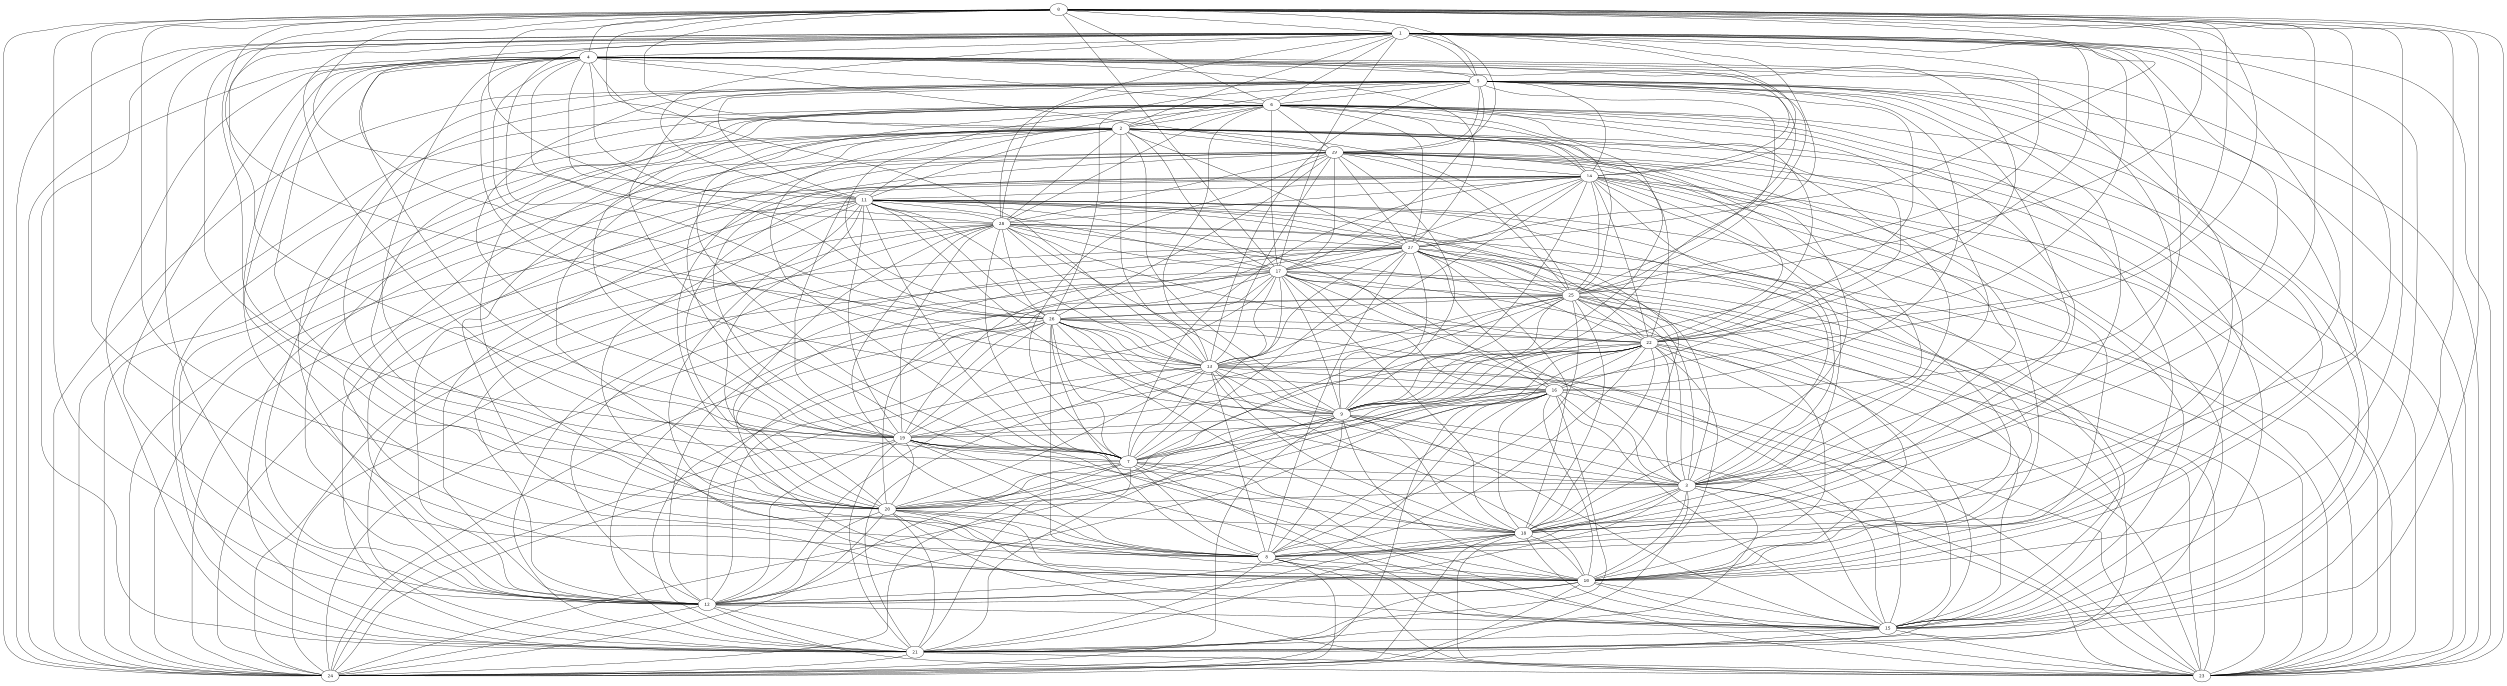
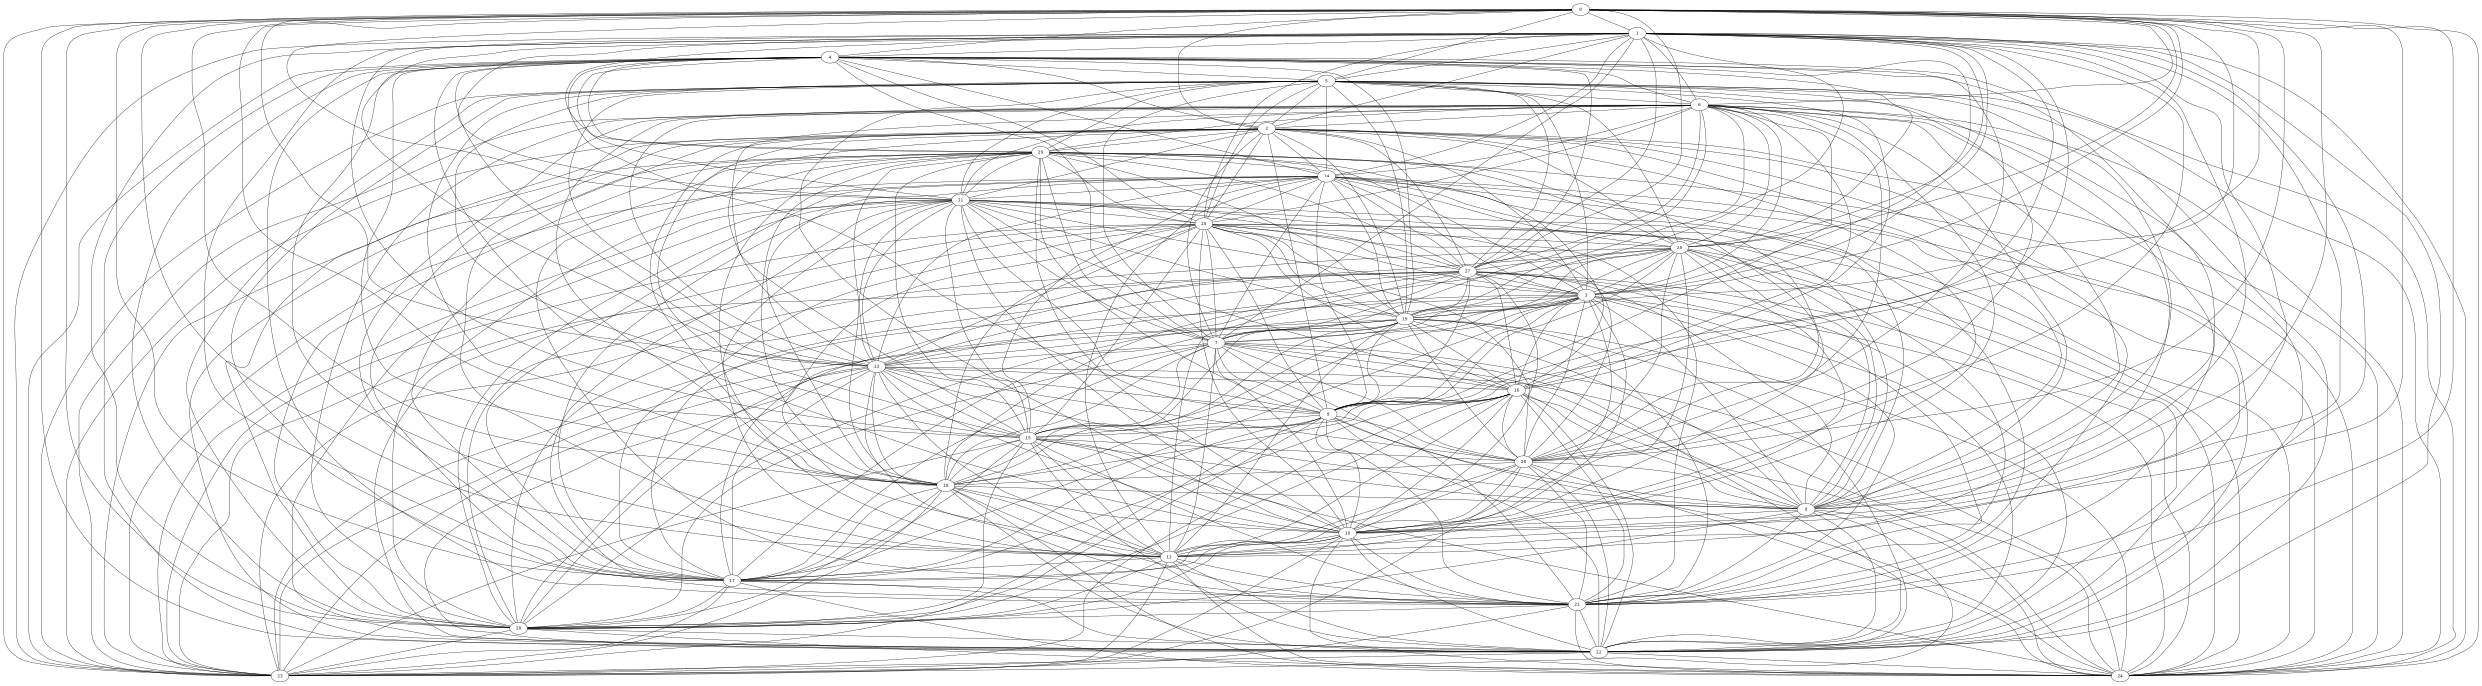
(1993, 28) -> (1351, 319)
none -> (1392, 177)
(933, 212) -> (996, 170)
(1634, 293) -> (1521, 98)
